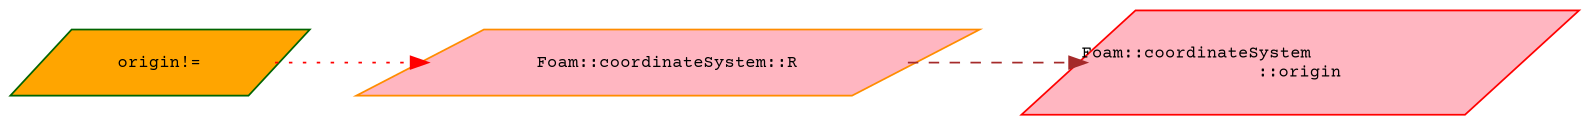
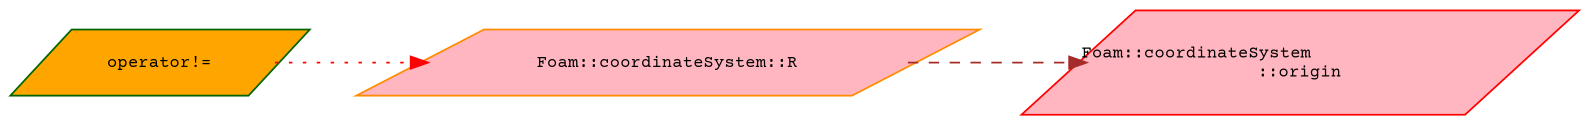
(160, 63) -> (160, 63)
